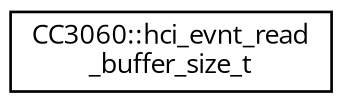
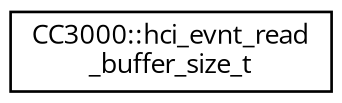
(171, 52) -> (171, 52)
